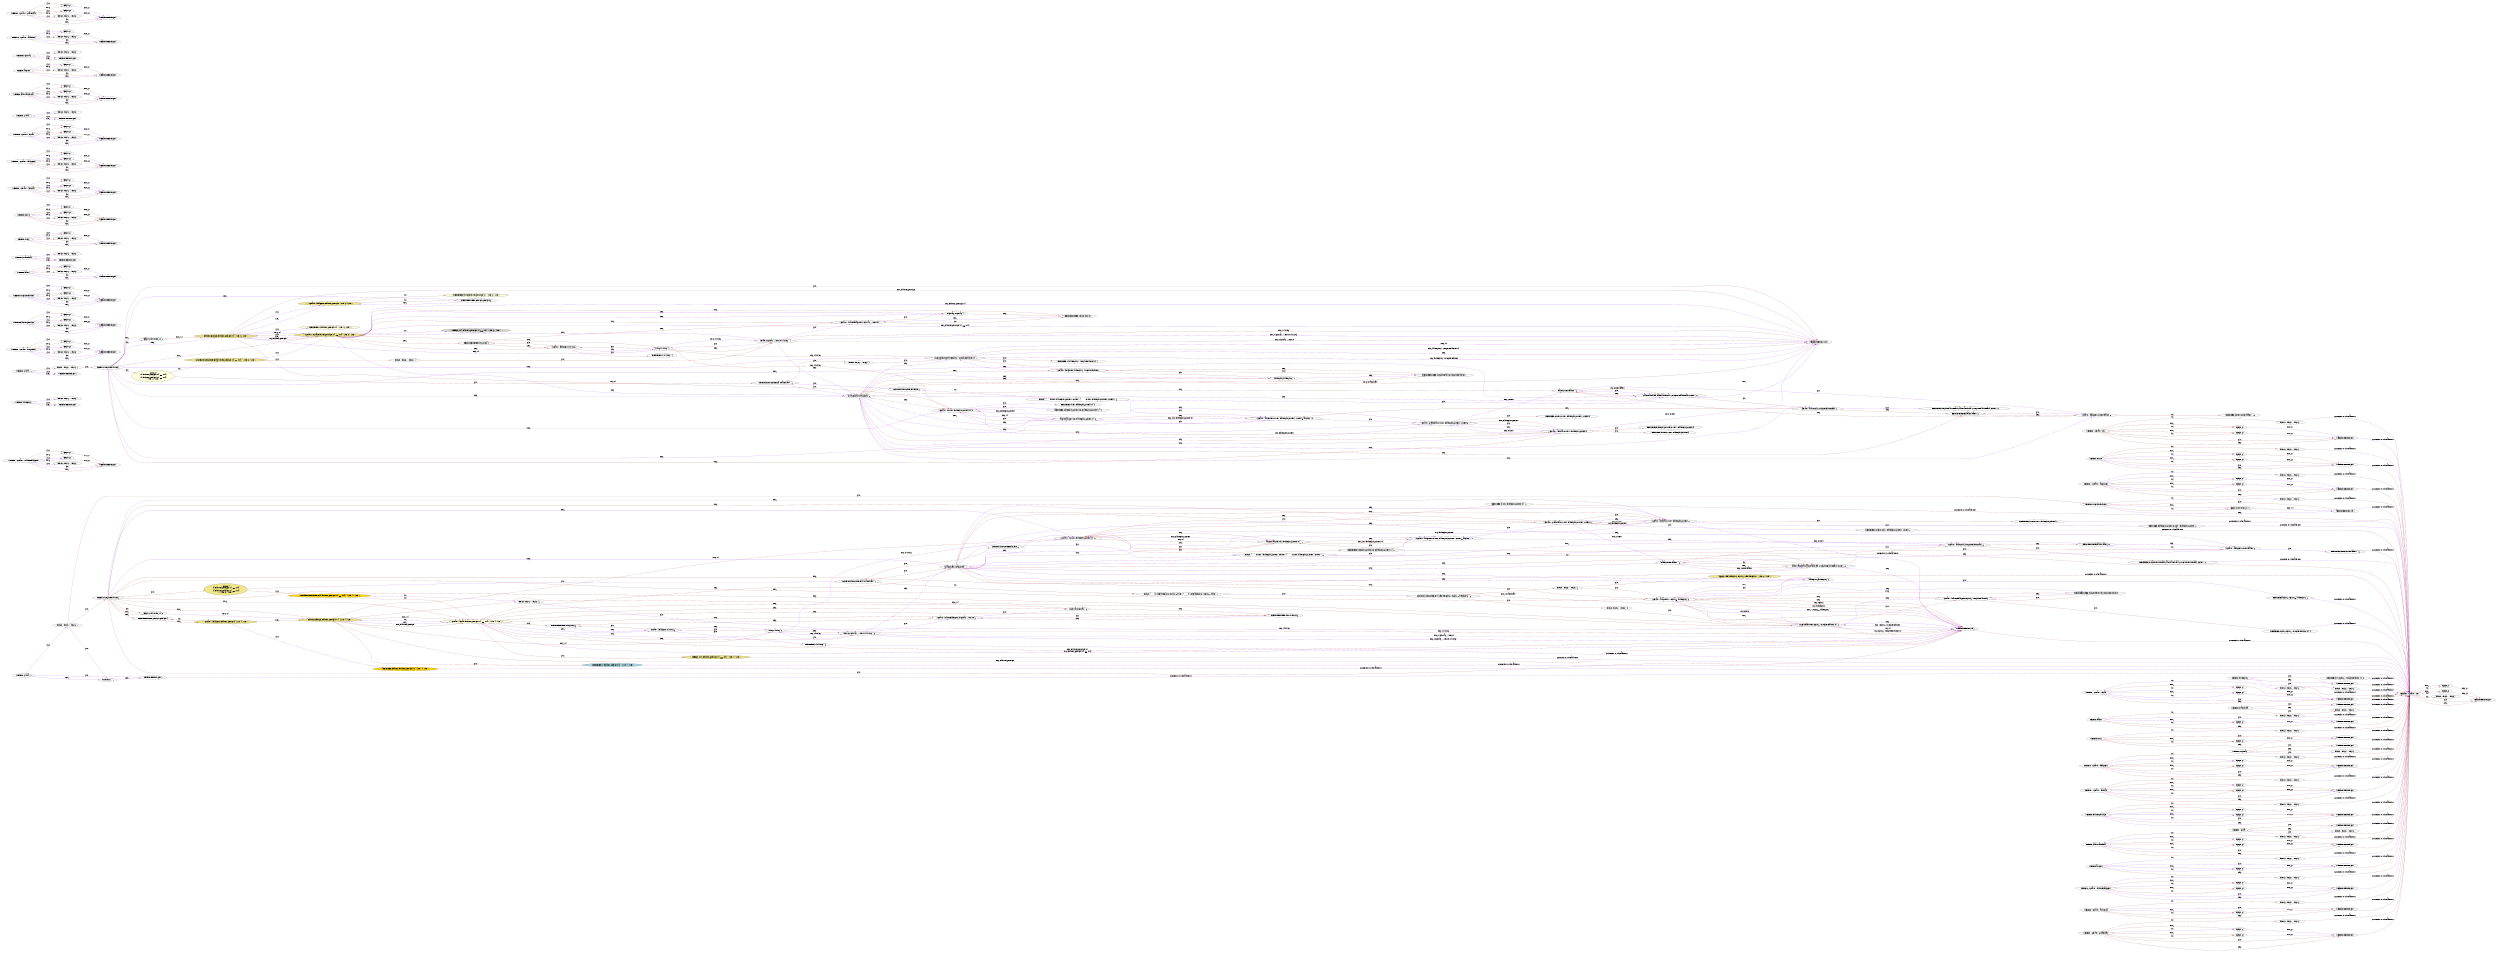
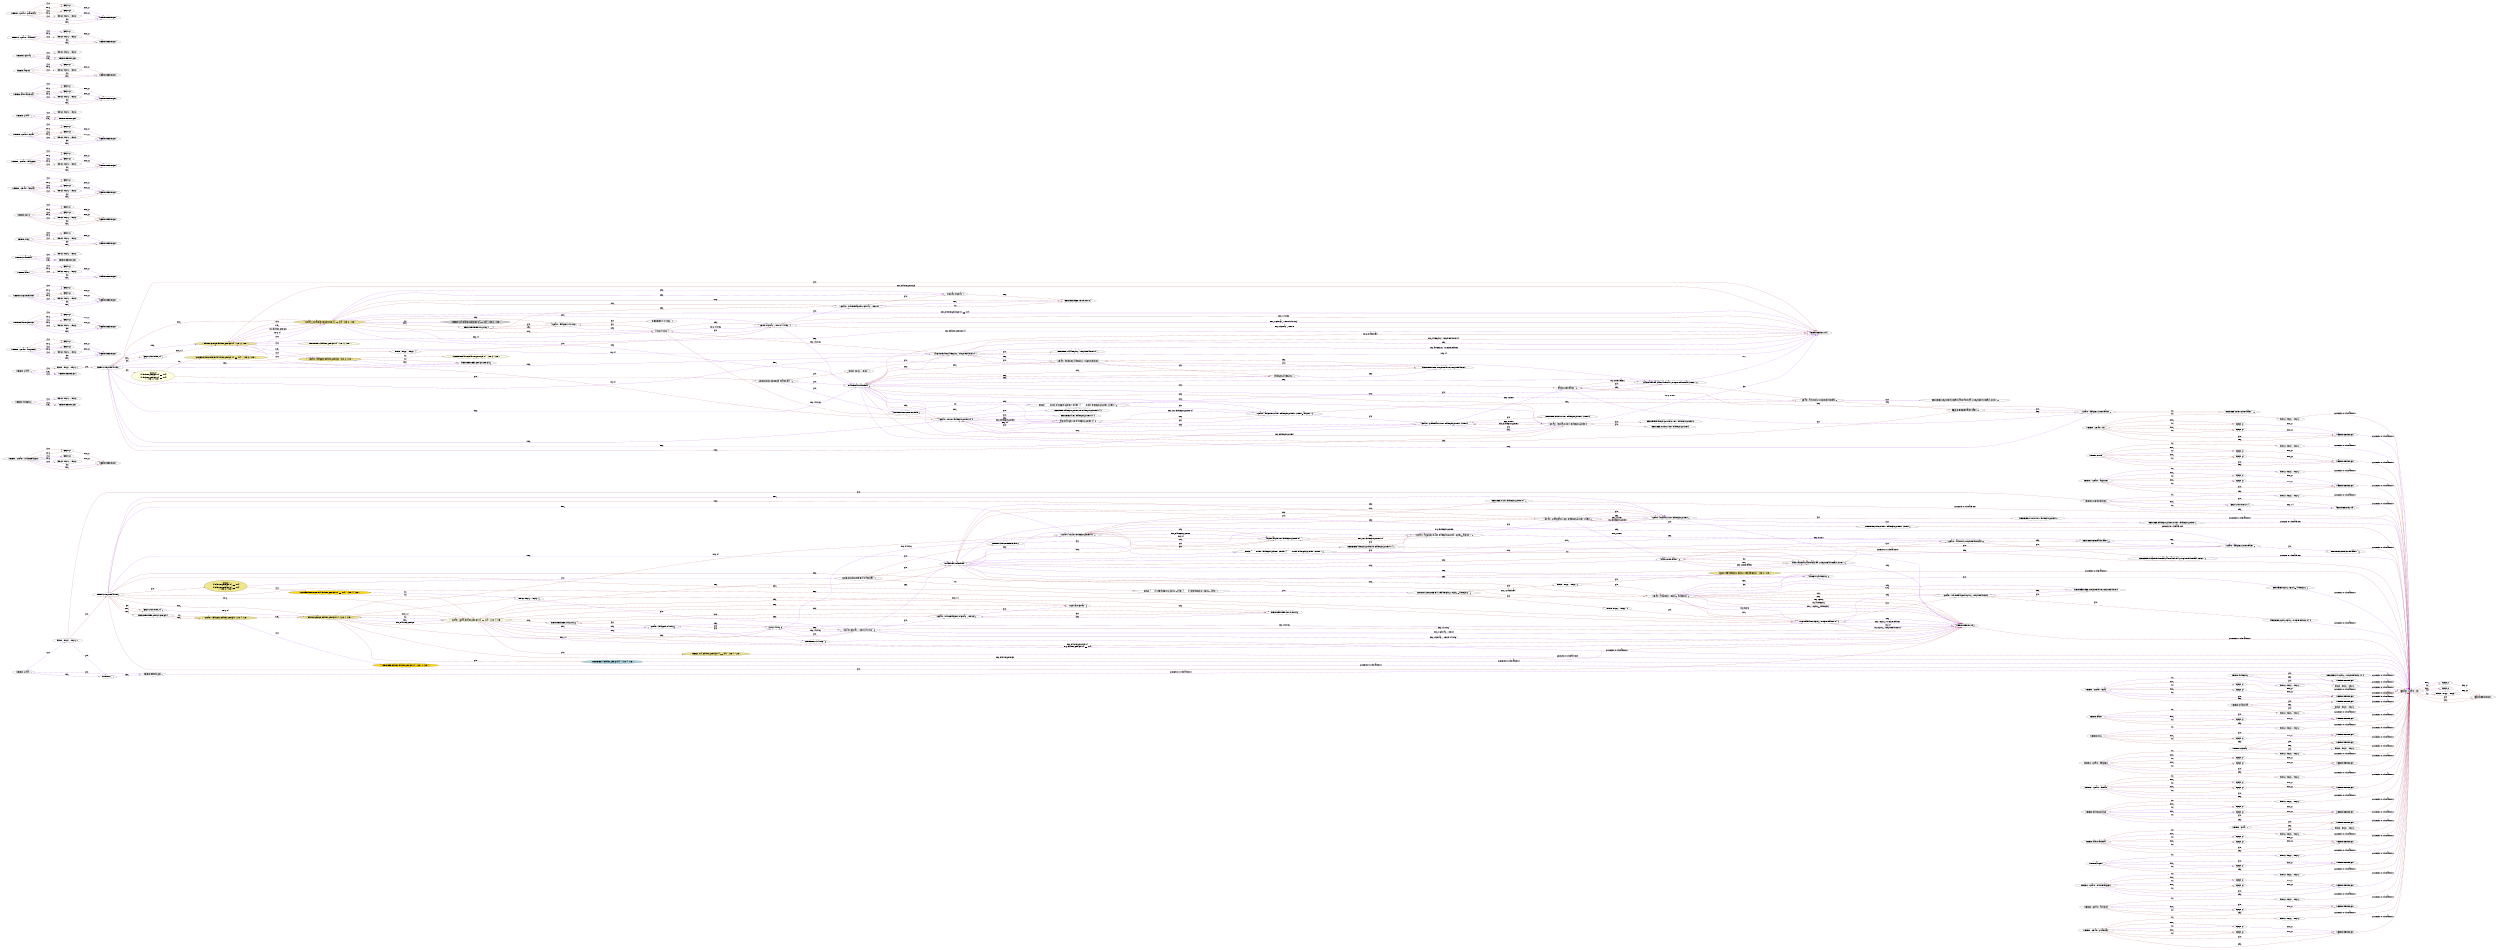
none -> (588, 353)
